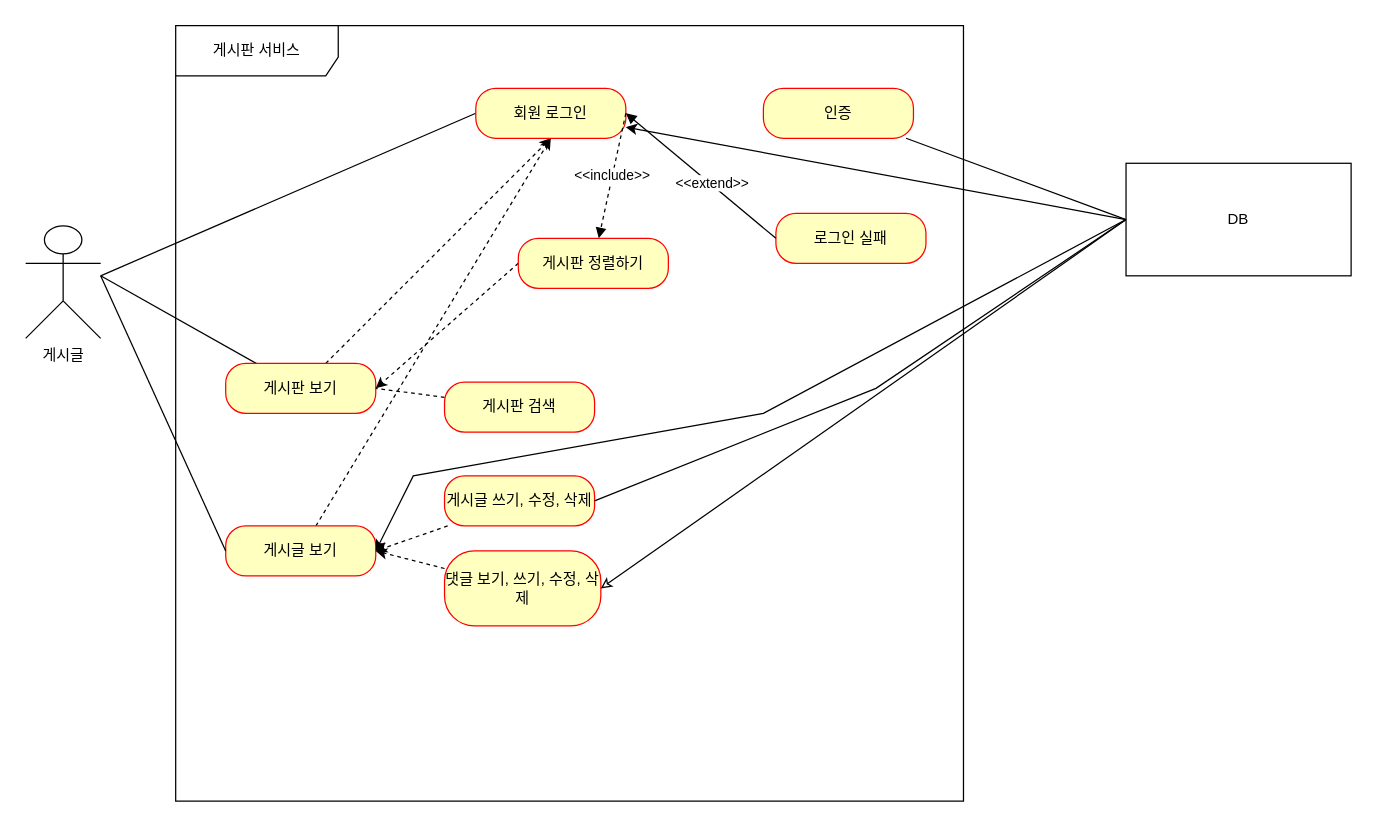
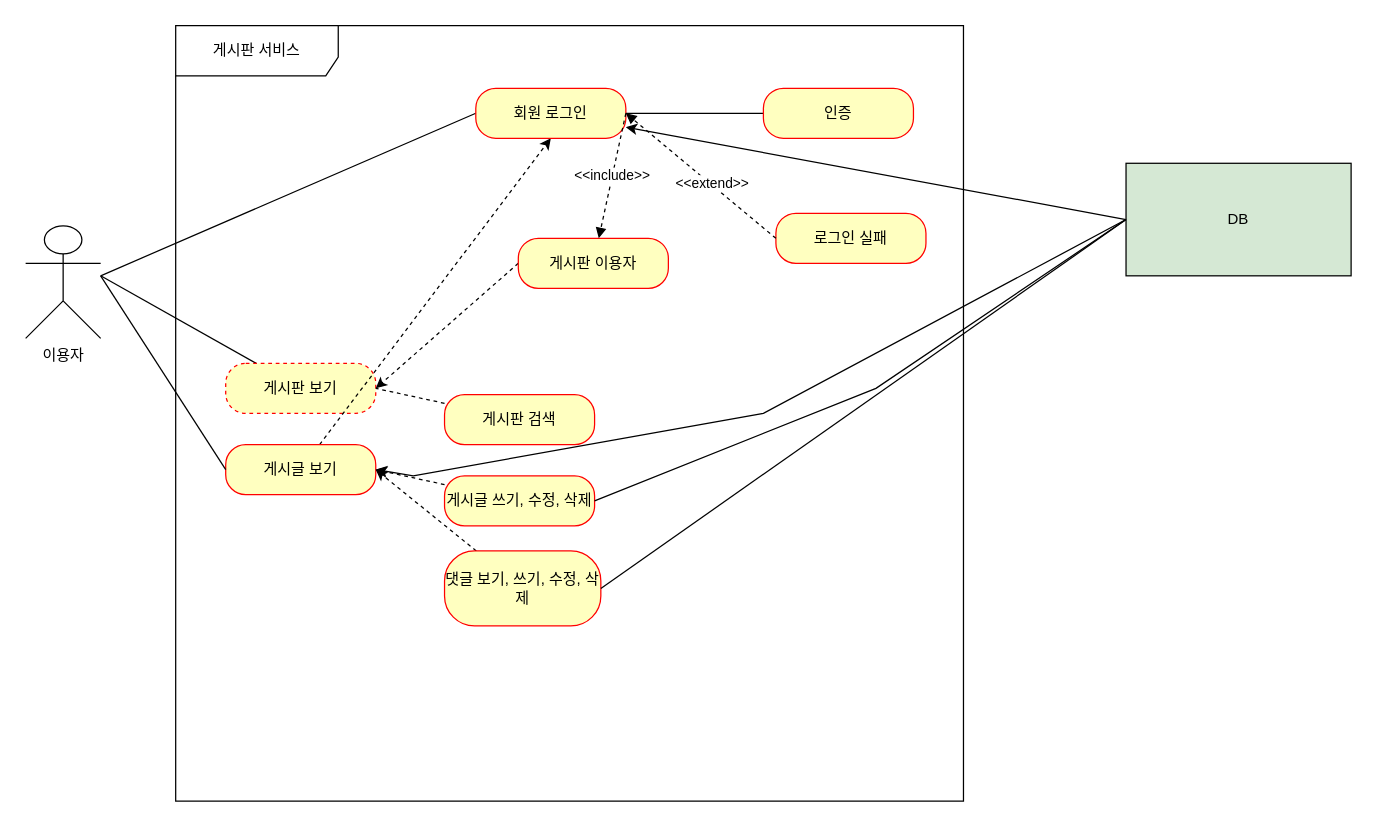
(666, 147) -> (666, 147)
(1008, 176) -> (696, 113)
(1238, 219) -> (1238, 219)
(430, 259) -> none
(593, 263) -> (593, 263)
(64, 356) -> (64, 356)
(301, 388) -> (301, 388)
(519, 407) -> (519, 419)
(301, 551) -> (301, 469)
(609, 582) -> (606, 585)
